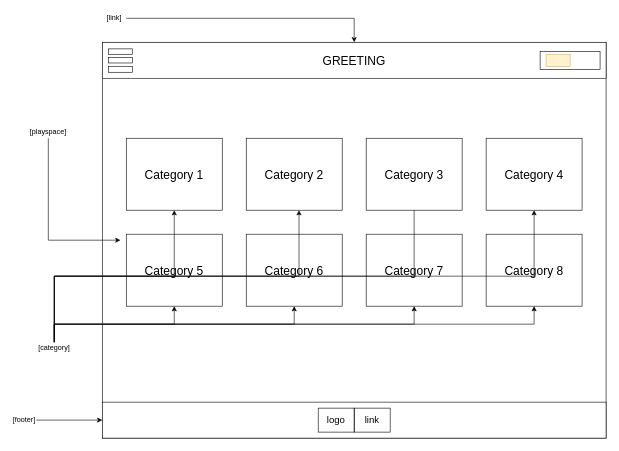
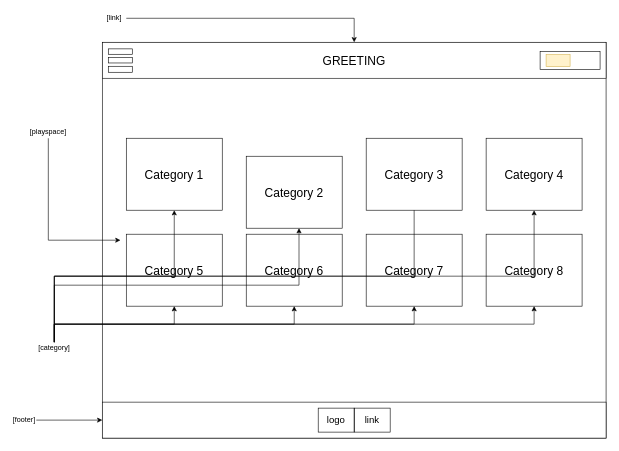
(294, 174) -> (294, 192)
